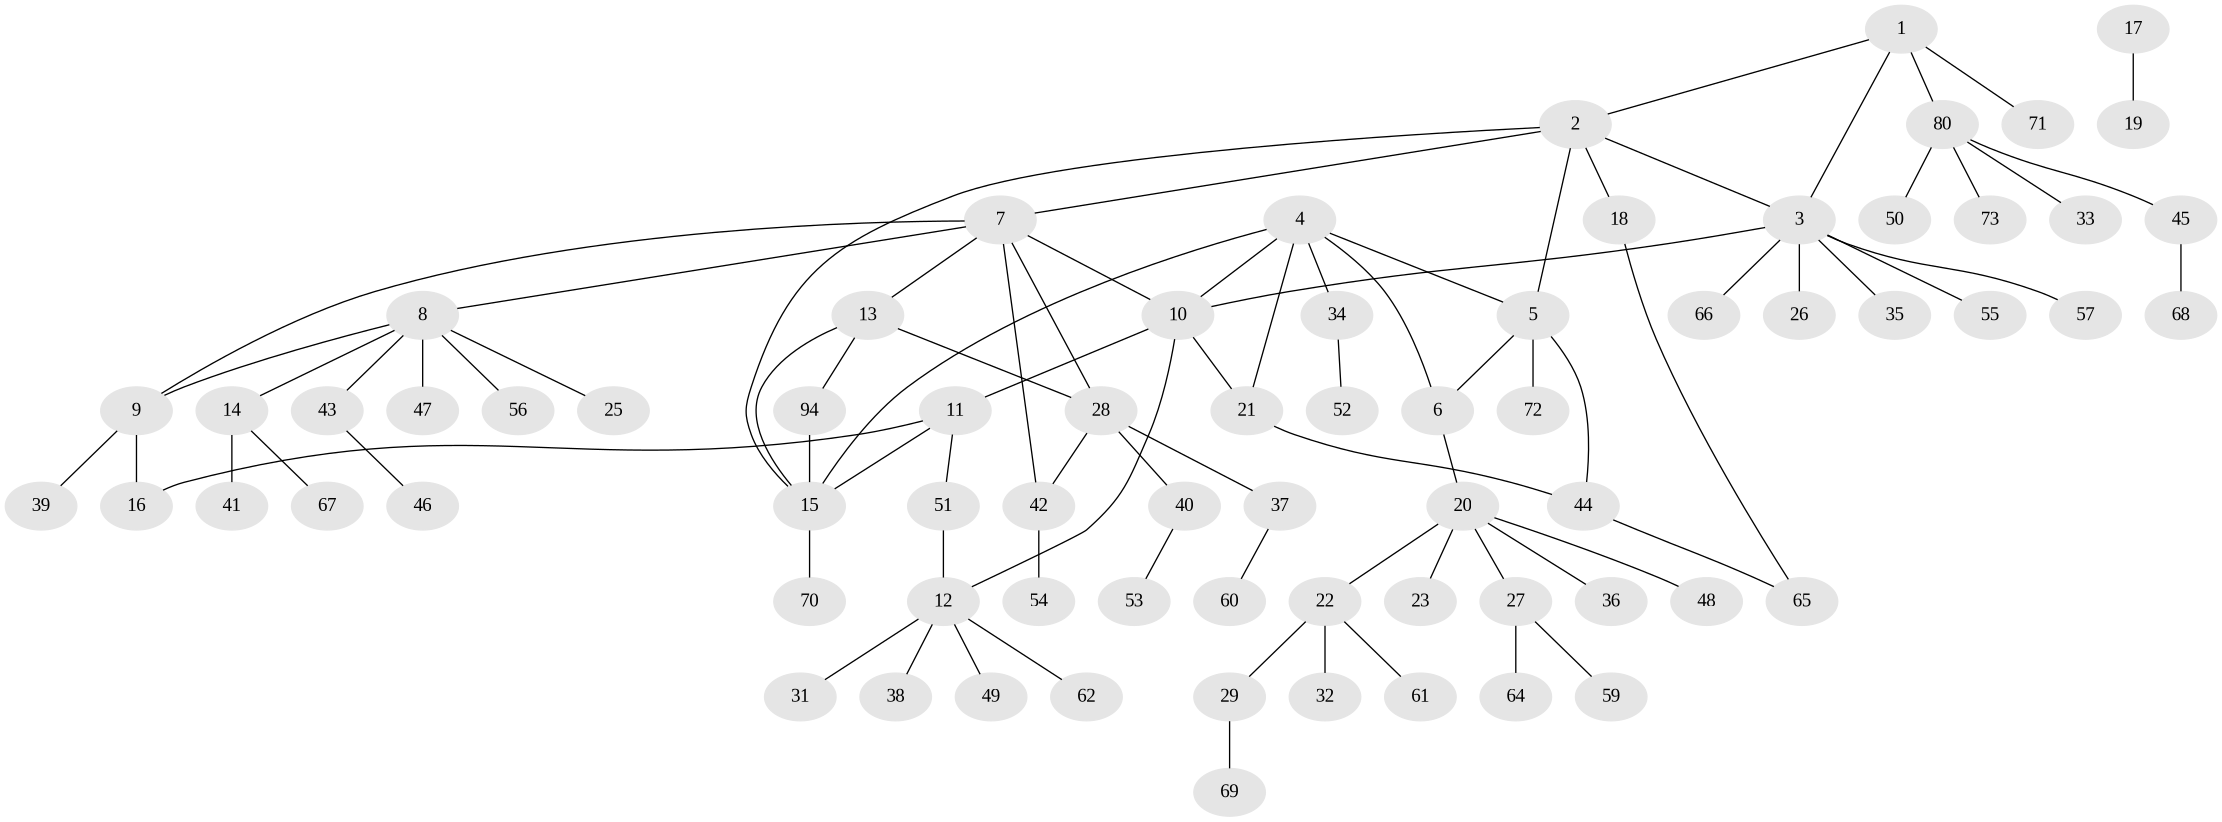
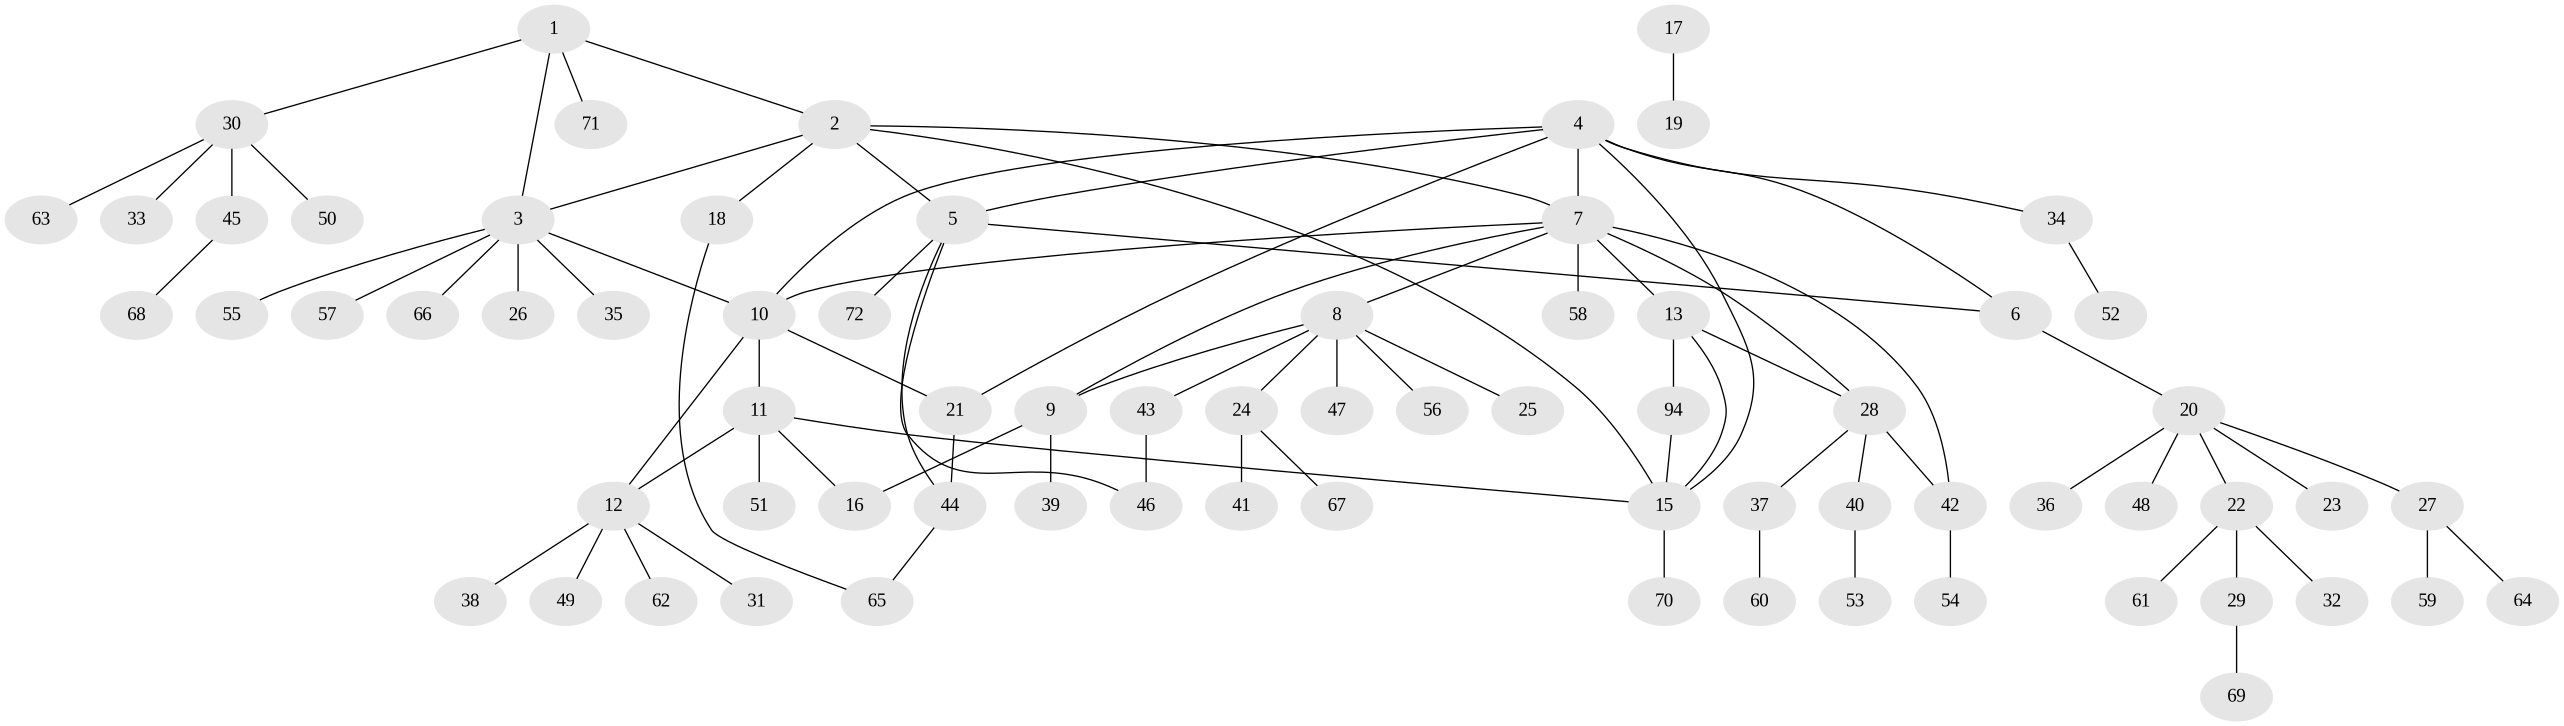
(1942, 125) -> (232, 125)
none -> (1578, 172)
(1990, 220) -> (41, 220)
none -> (1578, 315)
(232, 411) -> (1242, 411)
none -> (924, 452)
(943, 554) -> (693, 454)
